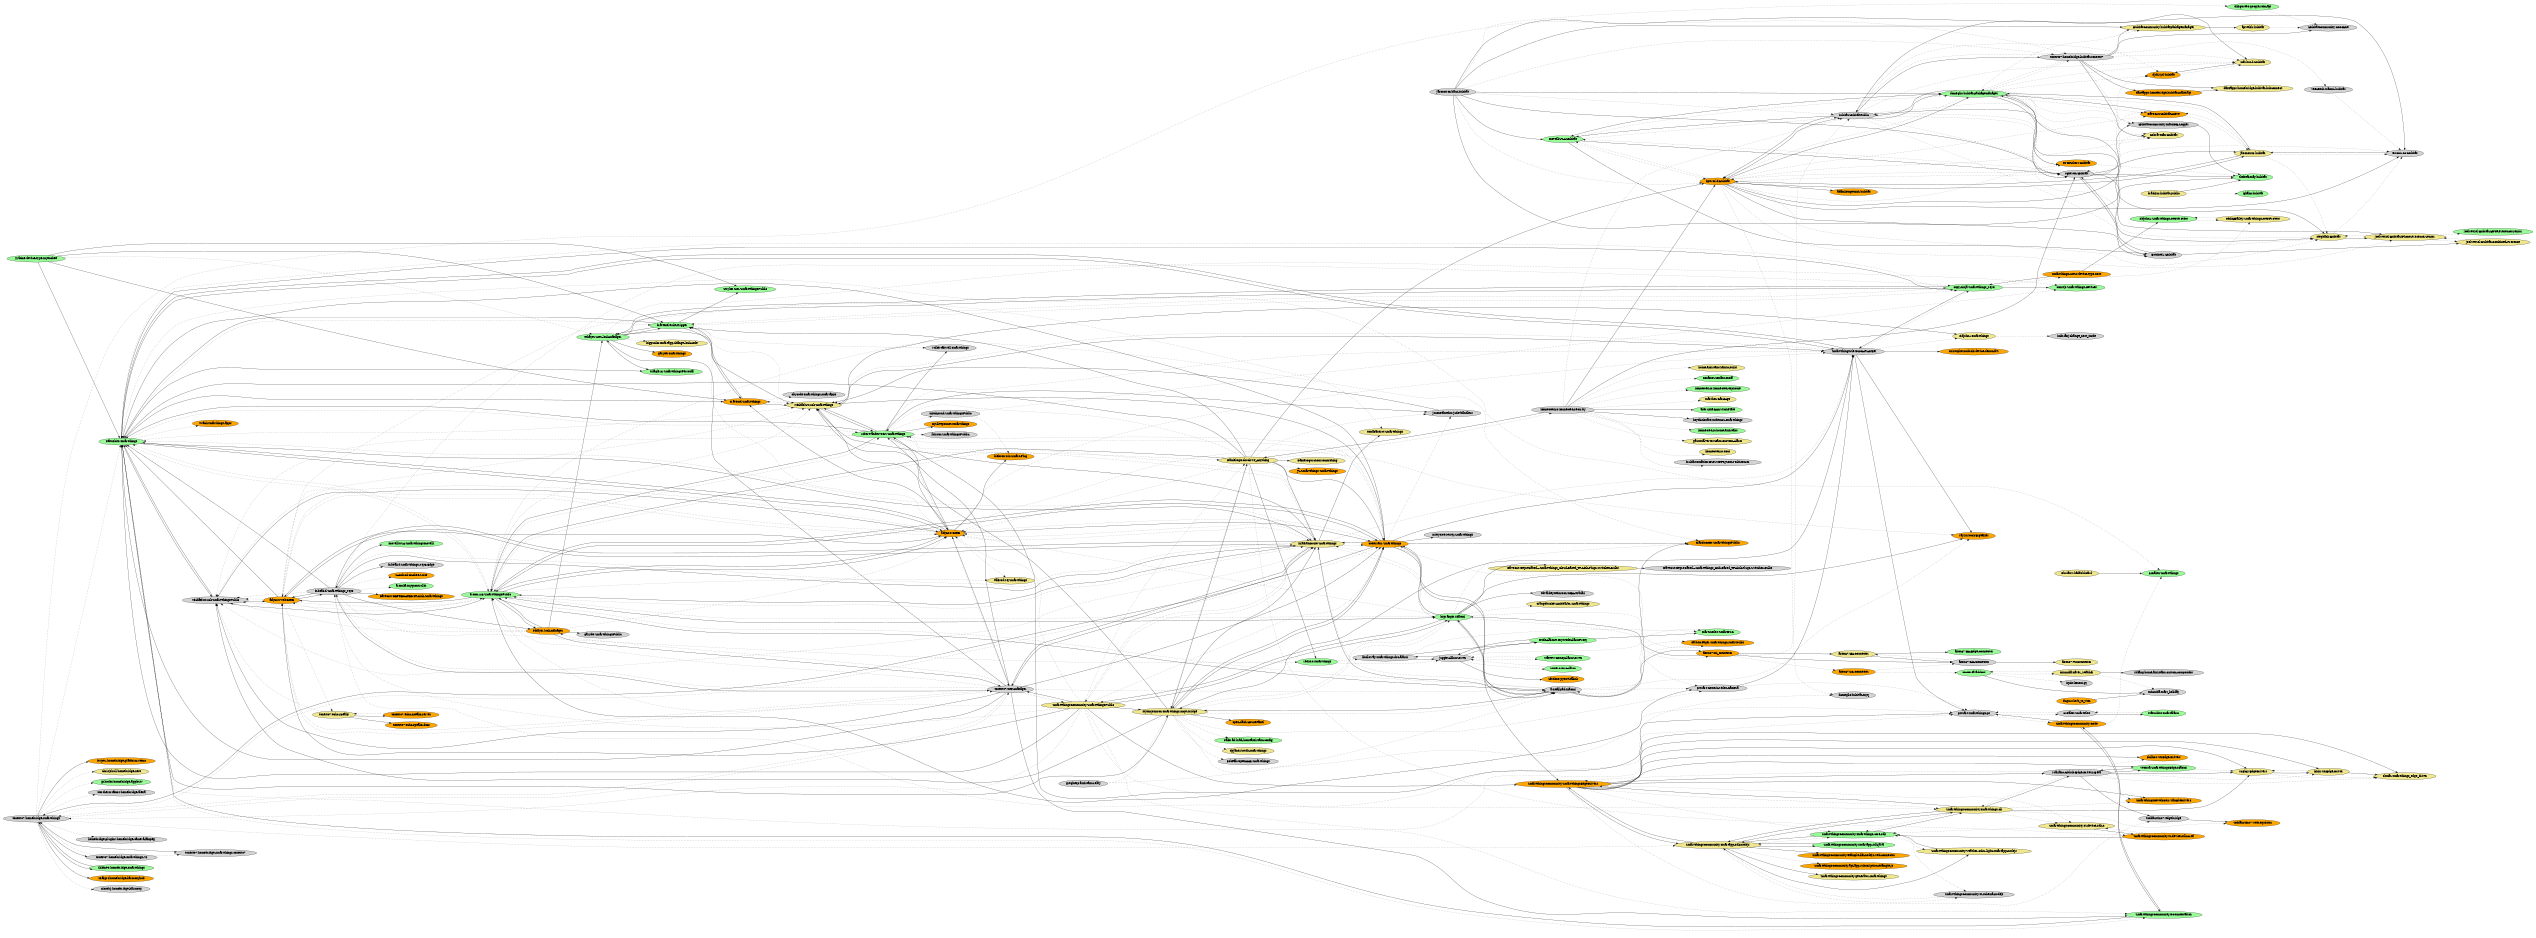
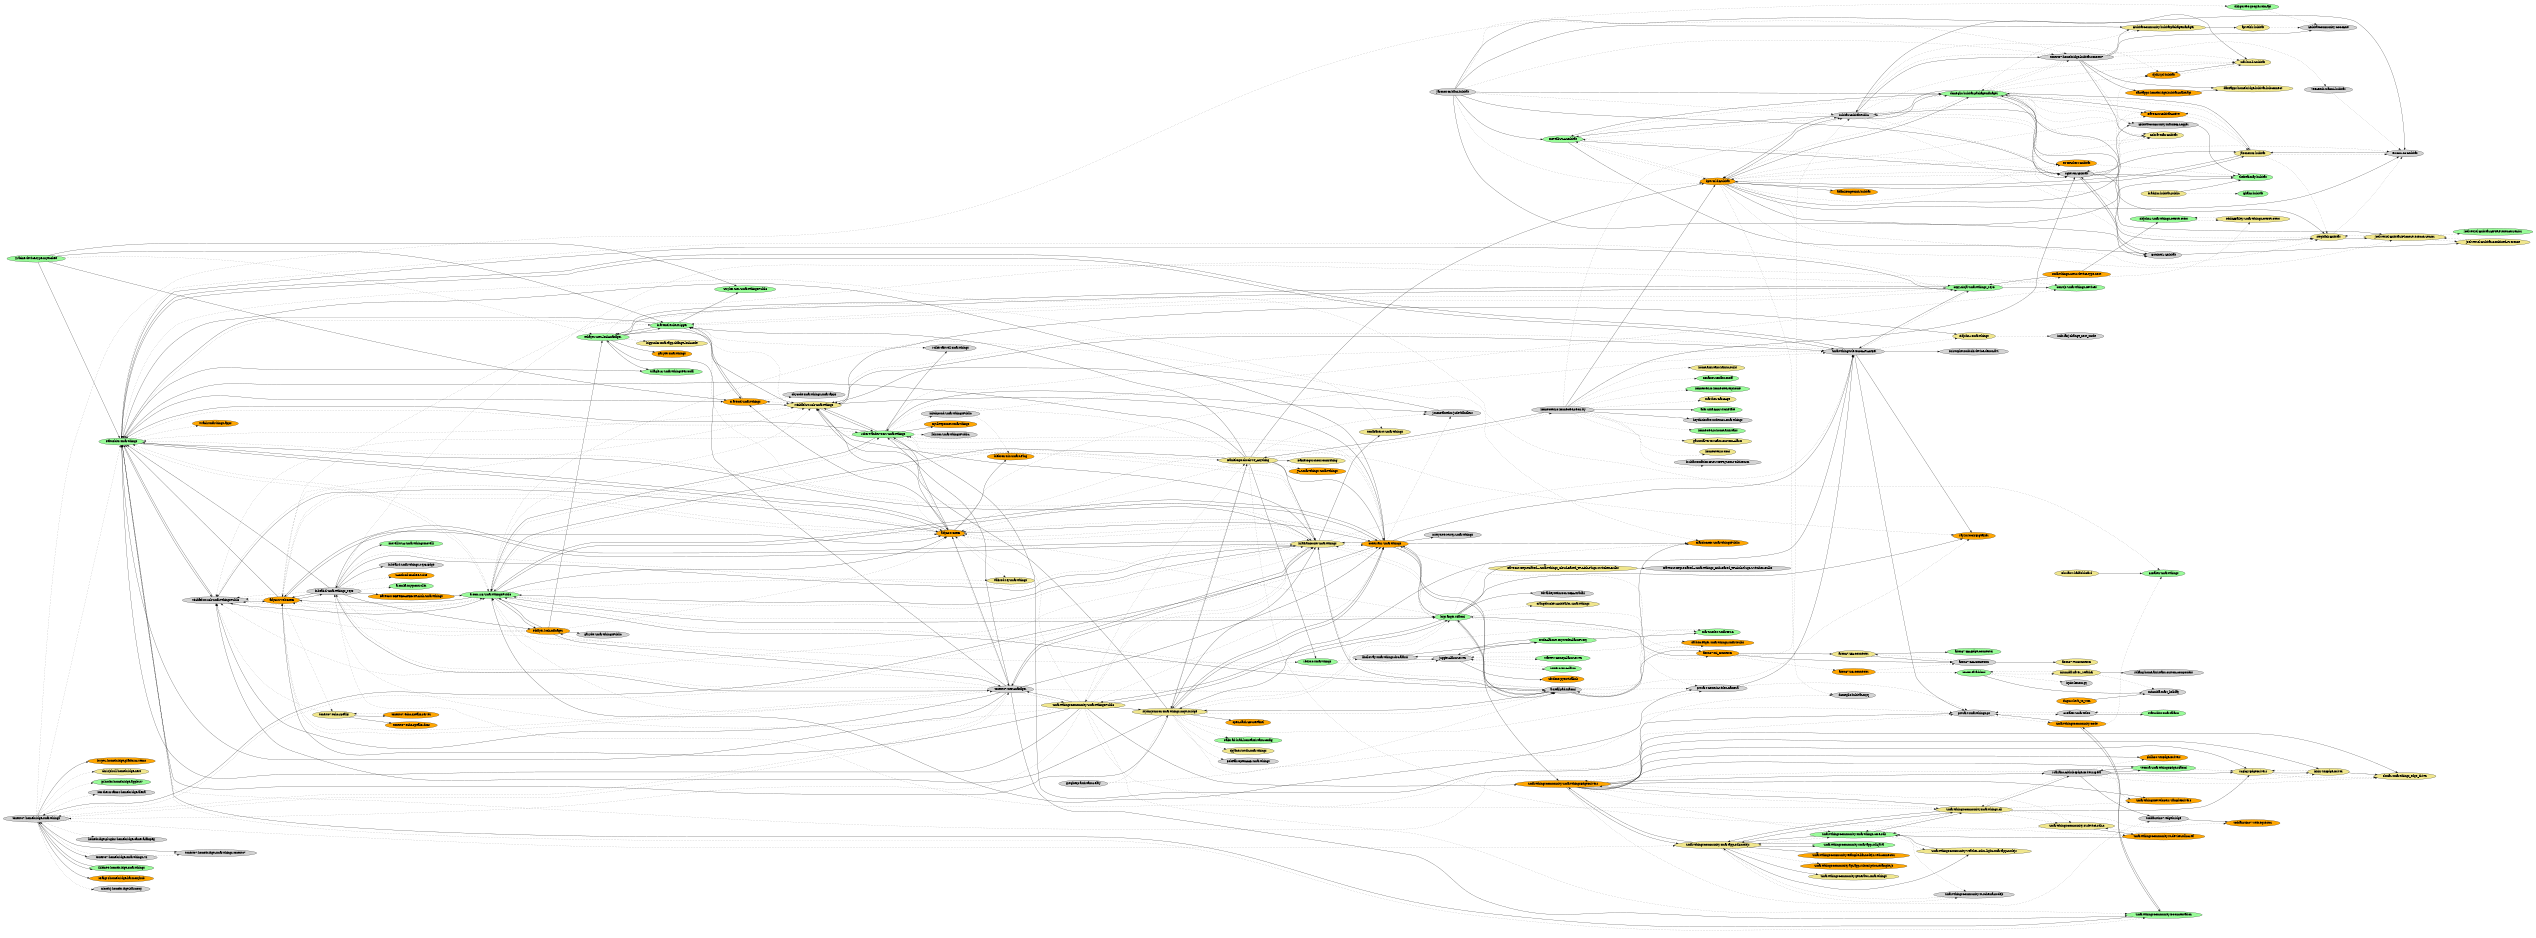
(1974, 352) -> (1974, 352)
(720, 566) -> (456, 596)
